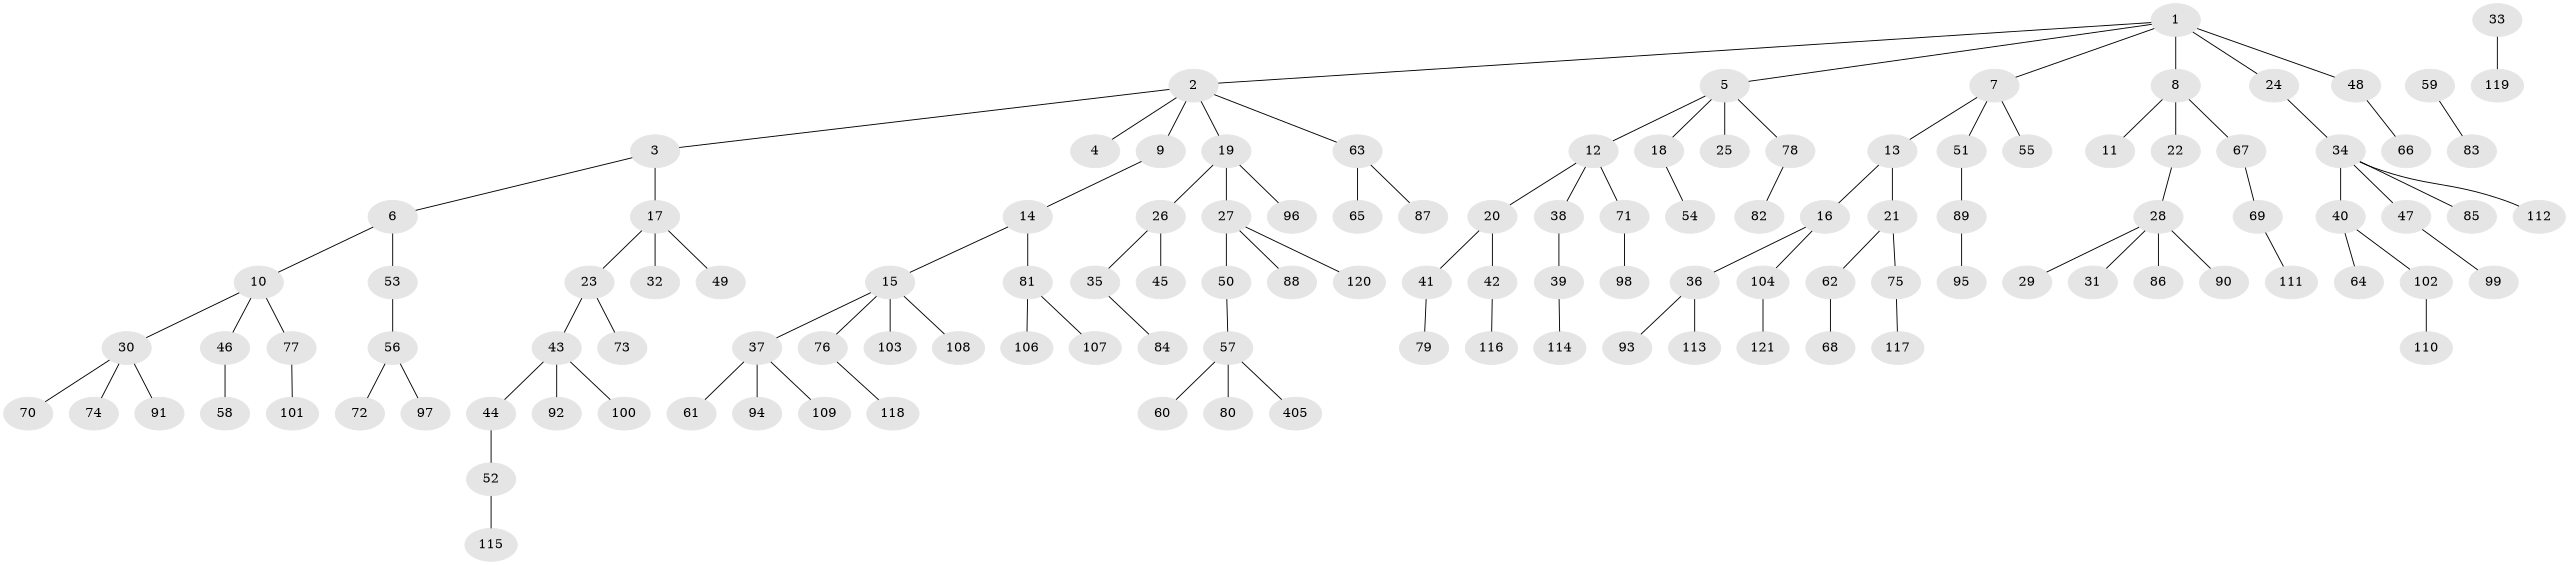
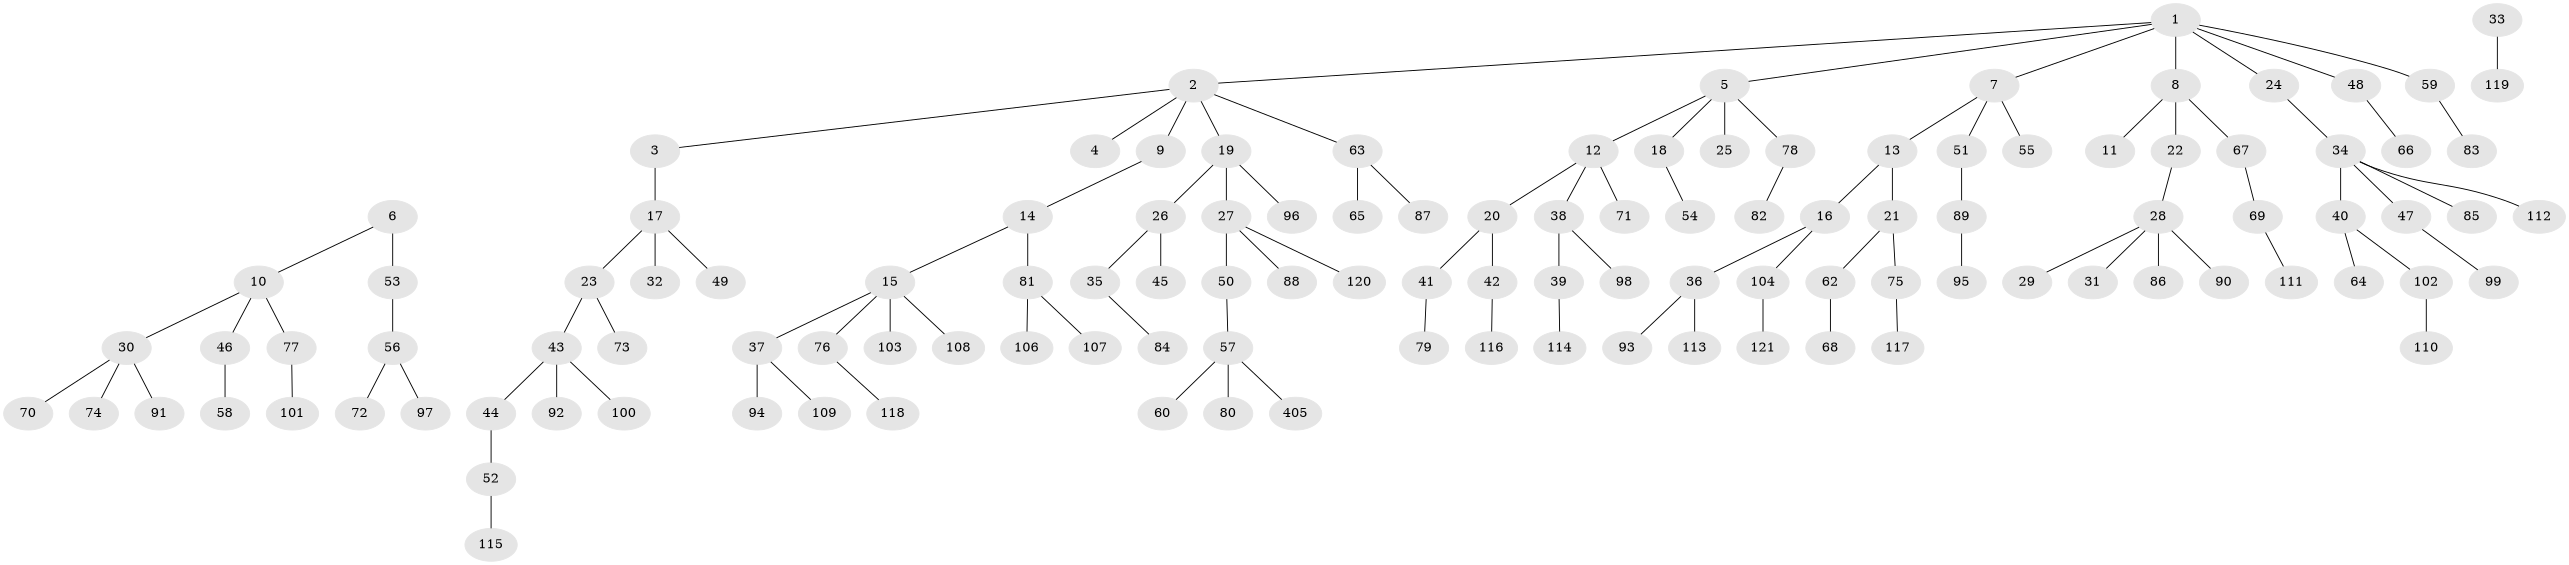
none -> (2305, 47)
(524, 184) -> none
(1625, 250) -> (1592, 250)
(692, 414) -> none
